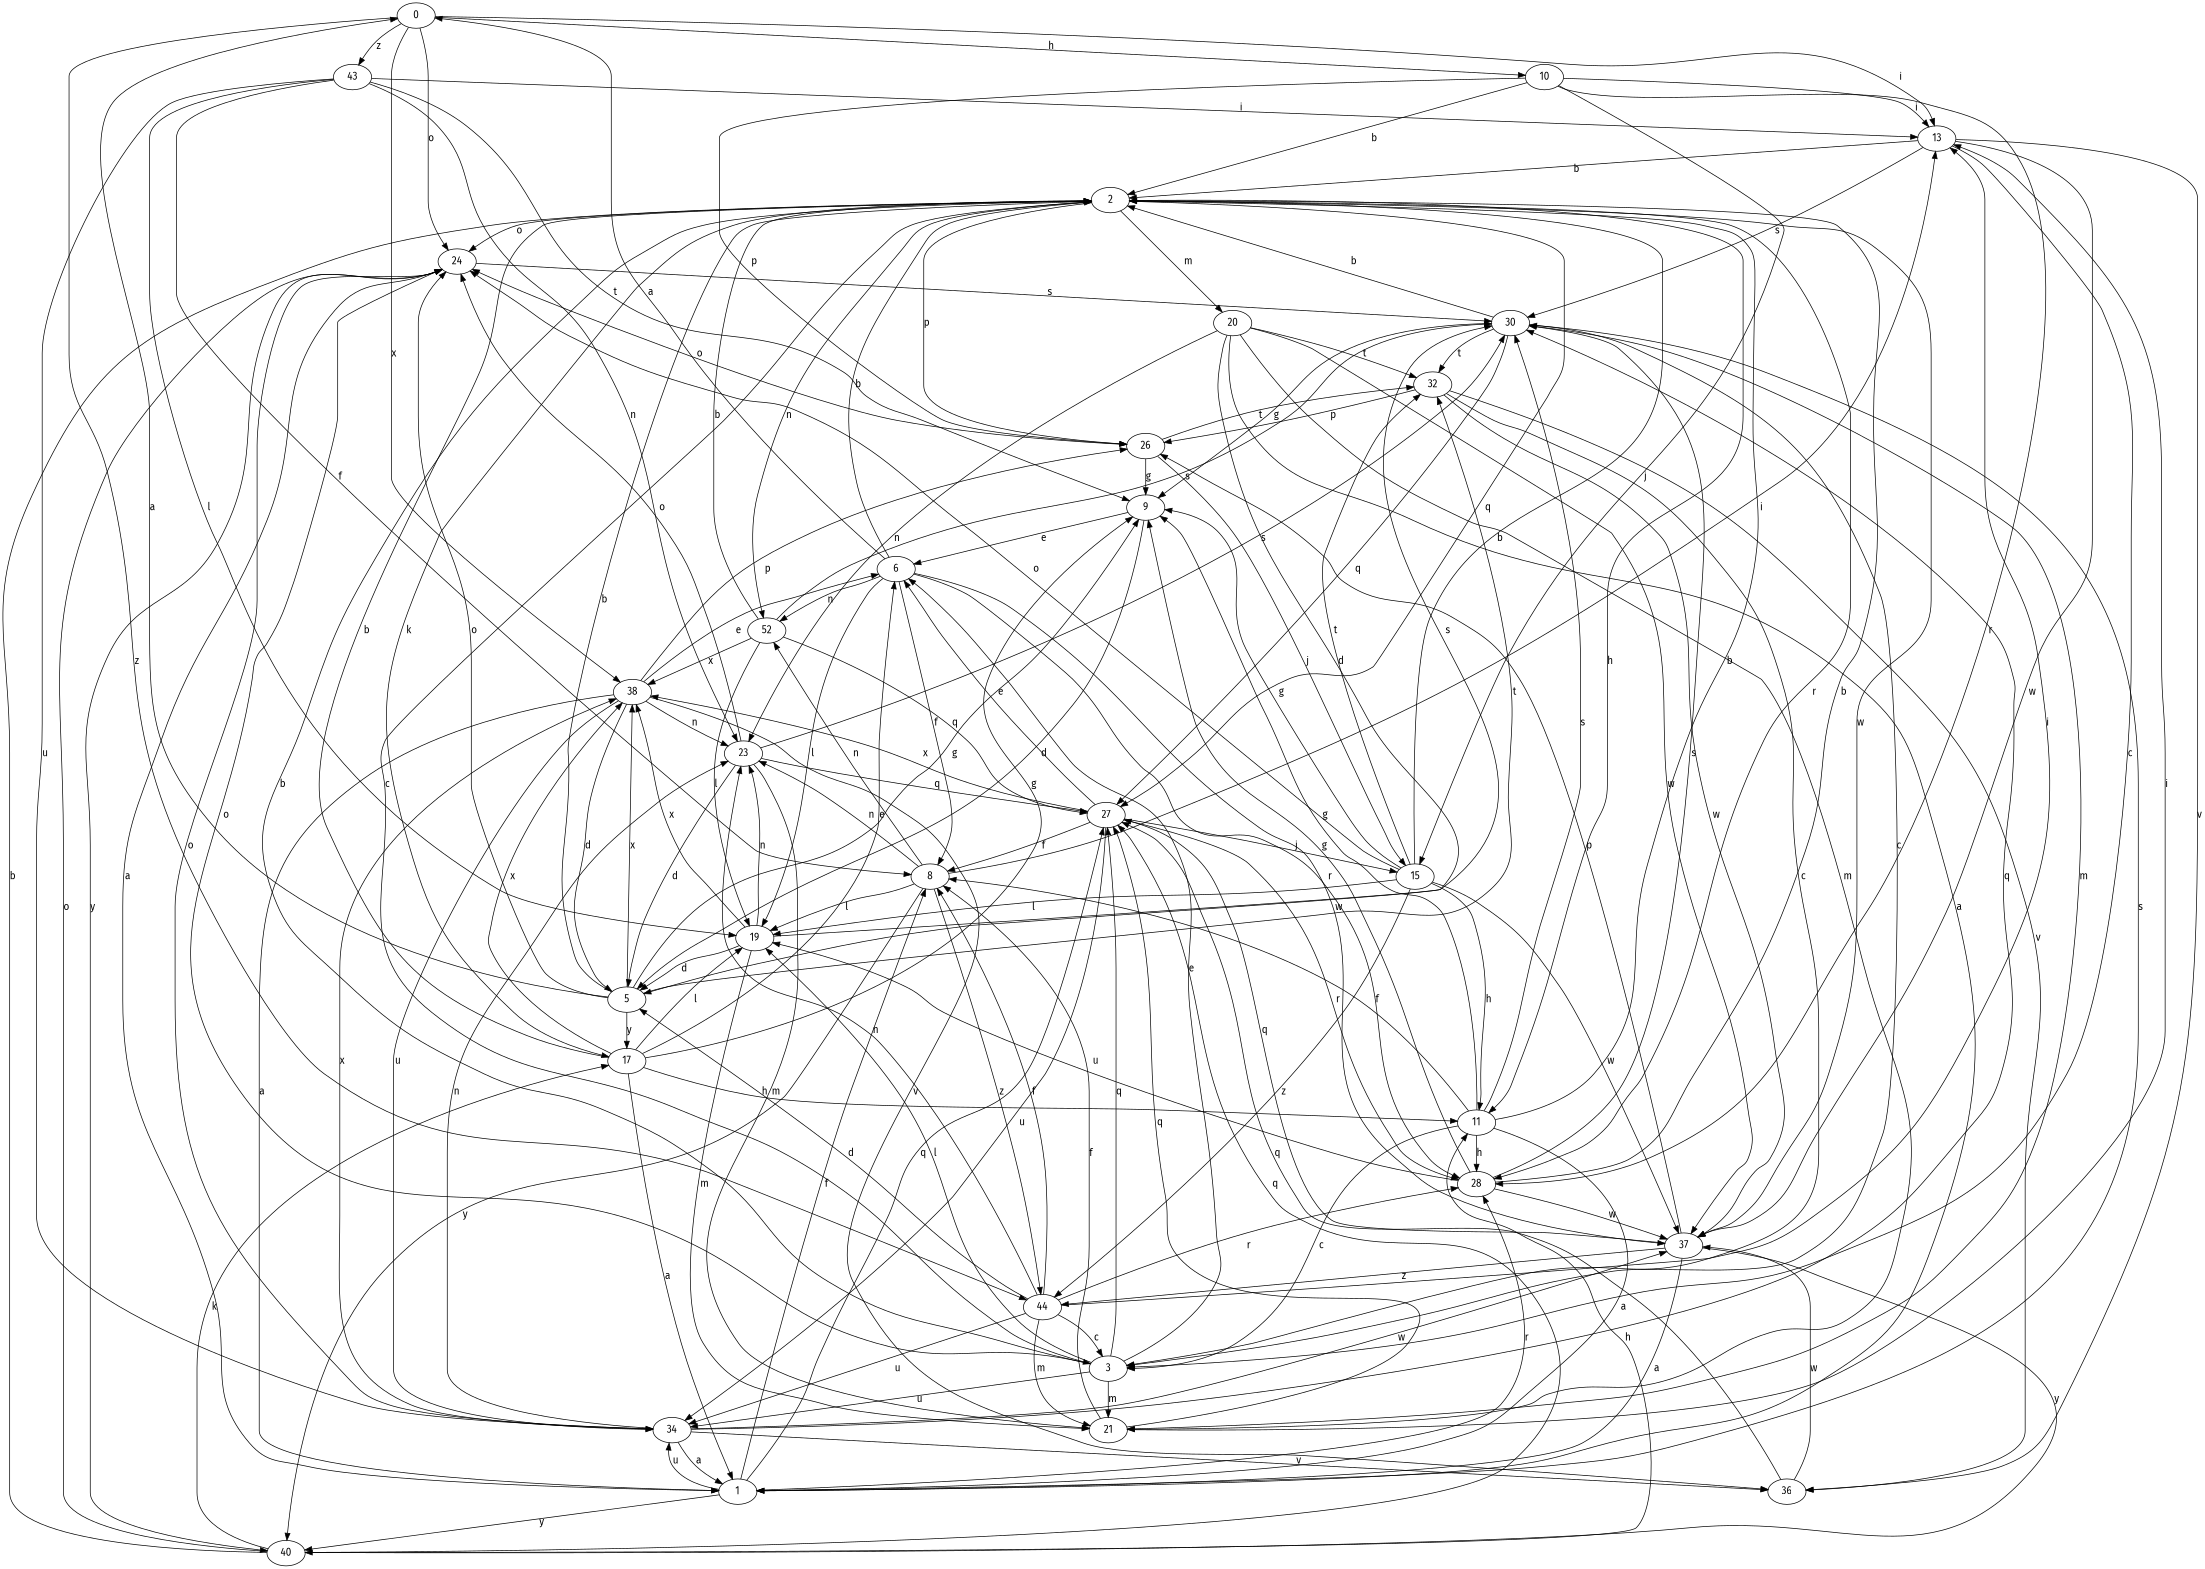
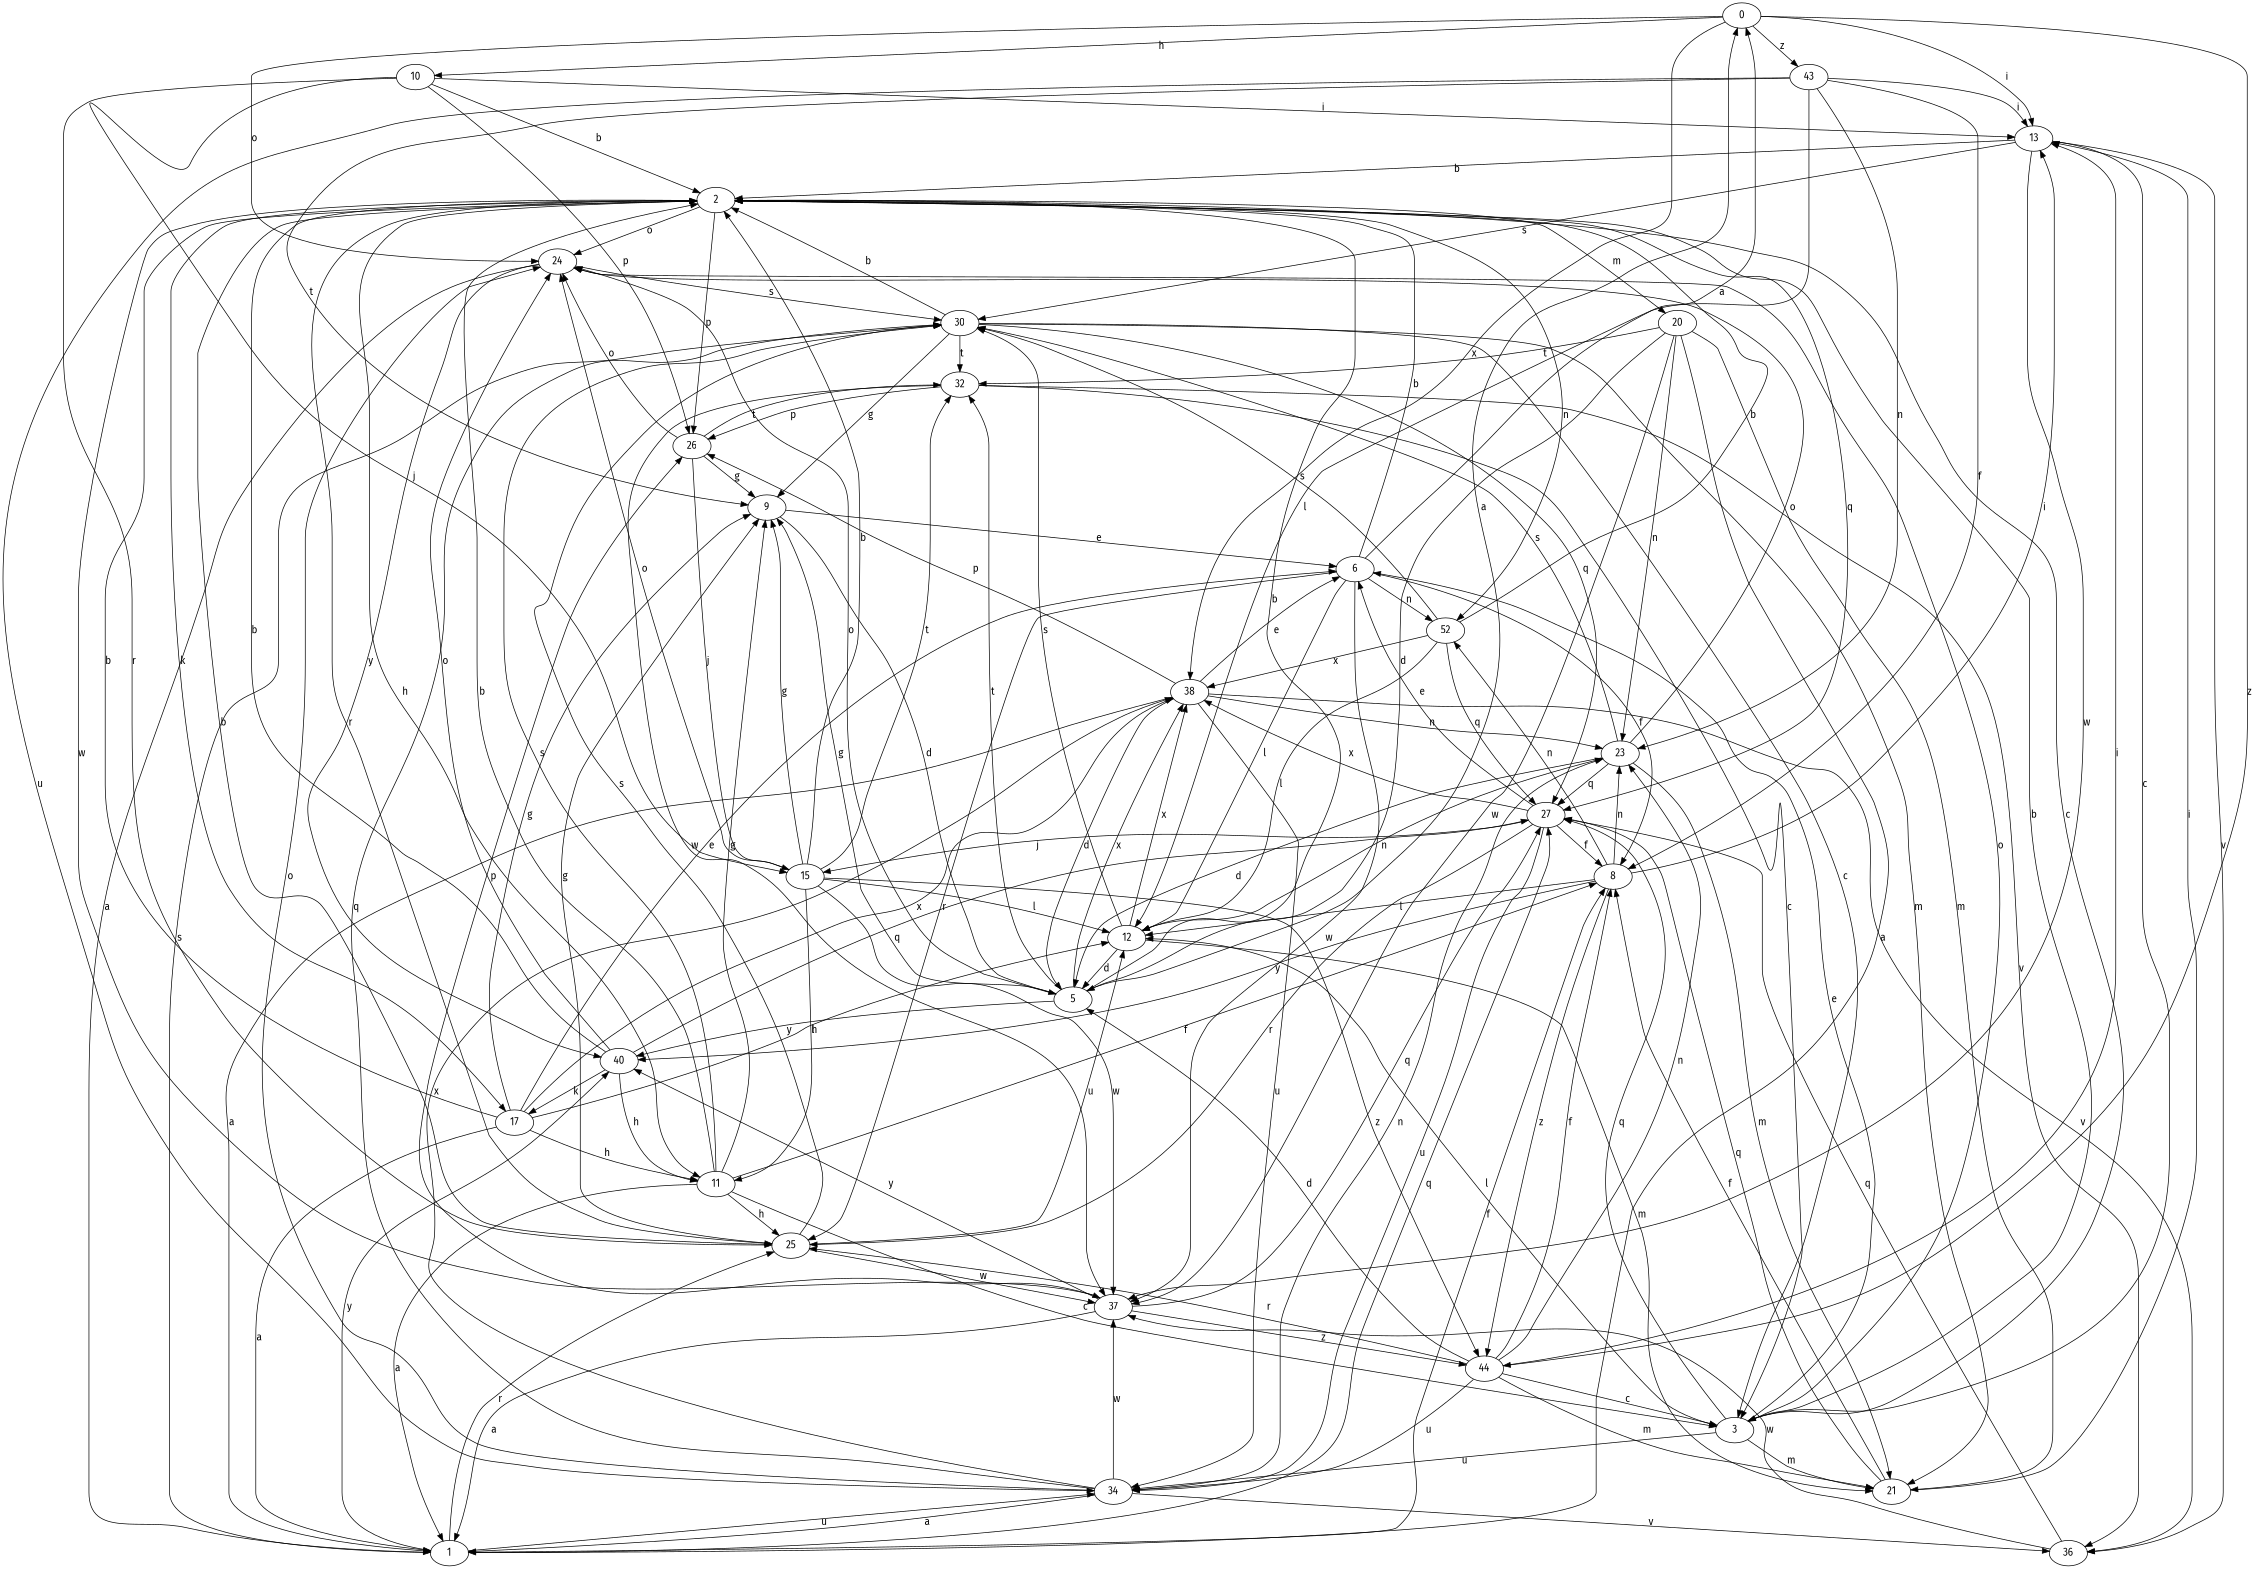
(755, 938) -> (1127, 938)
(627, 1027) -> (847, 1017)
(1477, 1184) -> (791, 1246)
